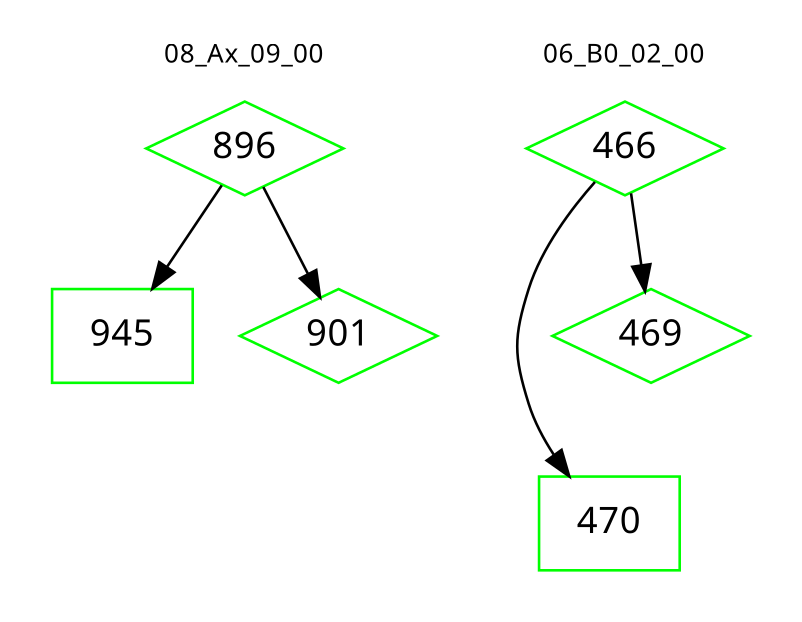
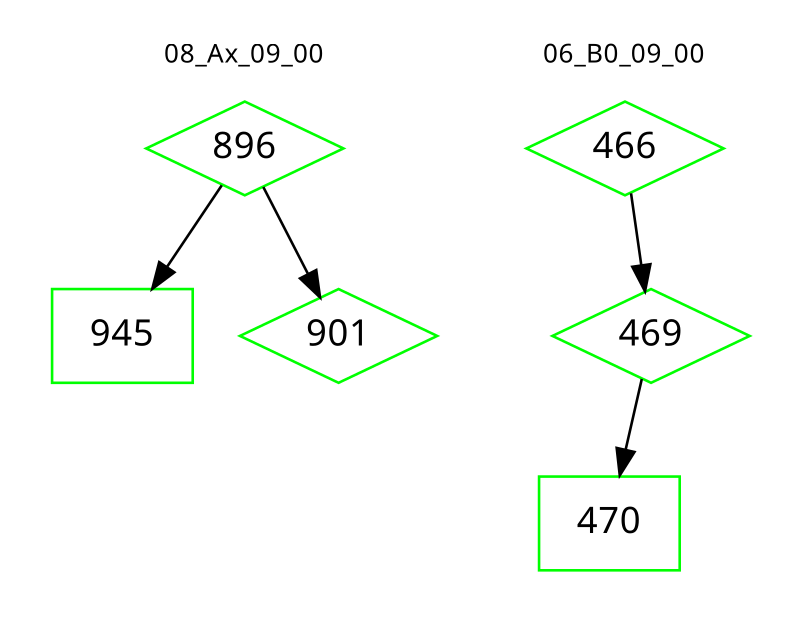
(625, 56) -> (625, 56)
(522, 312) -> (634, 414)
